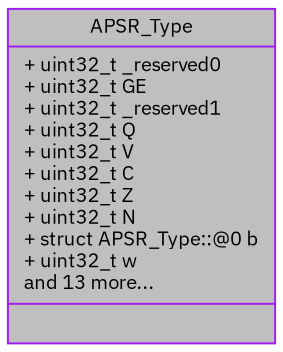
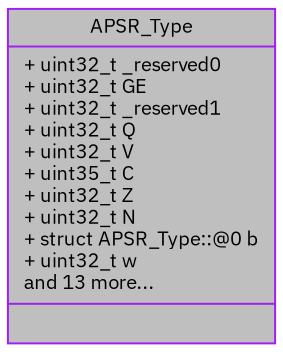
(79, 174) -> (79, 174)
